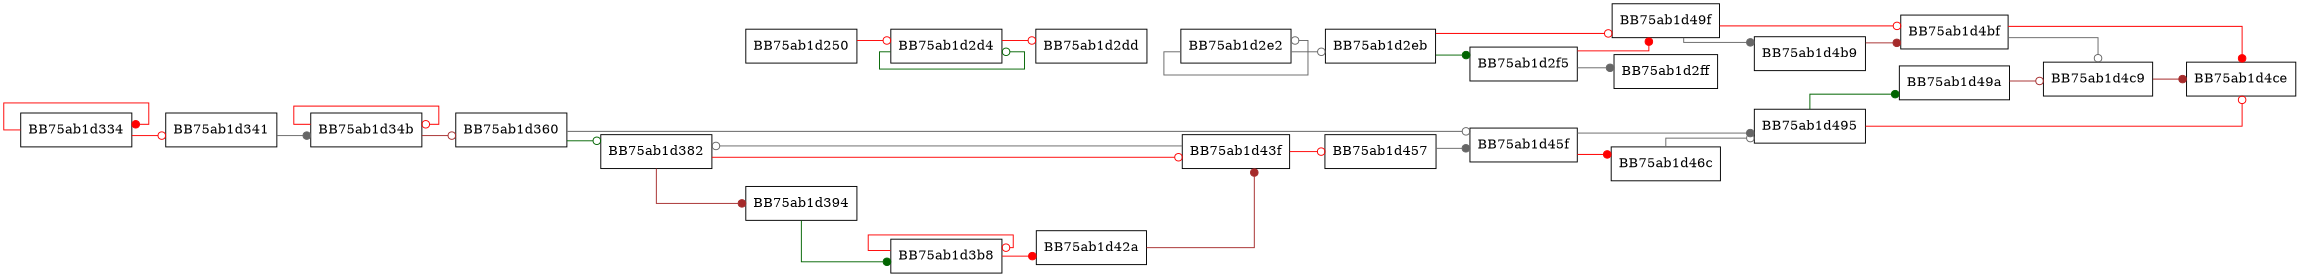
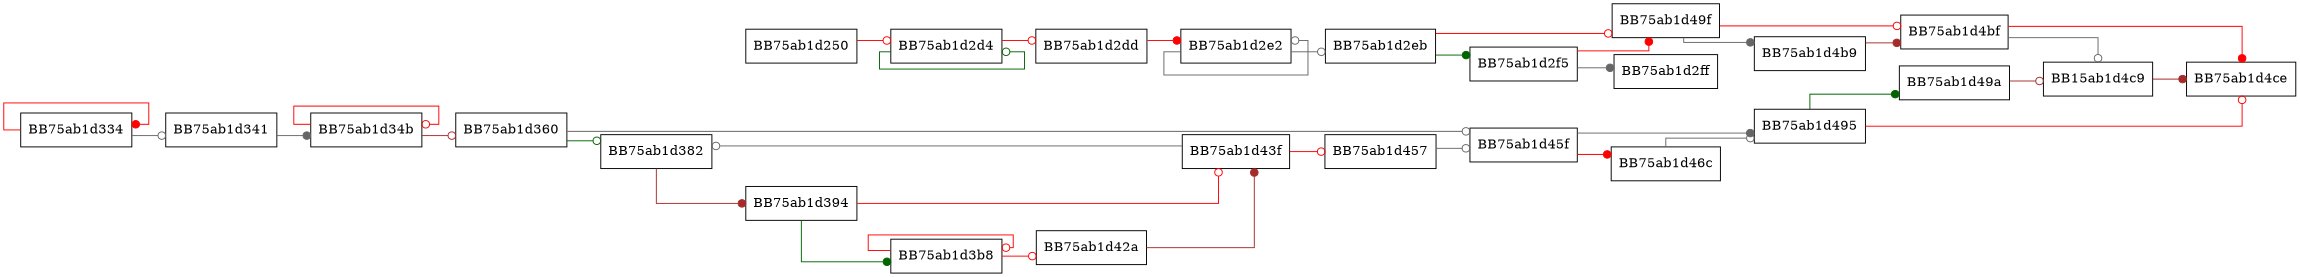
none -> (1160, 40)
(2098, 79) -> (2098, 79)
(145, 136) -> (145, 136)
(1449, 148) -> (1449, 148)
(943, 157) -> (1052, 203)
(1015, 256) -> (1015, 256)
